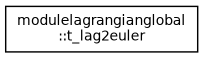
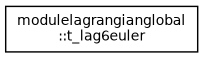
(102, 29) -> (102, 29)
